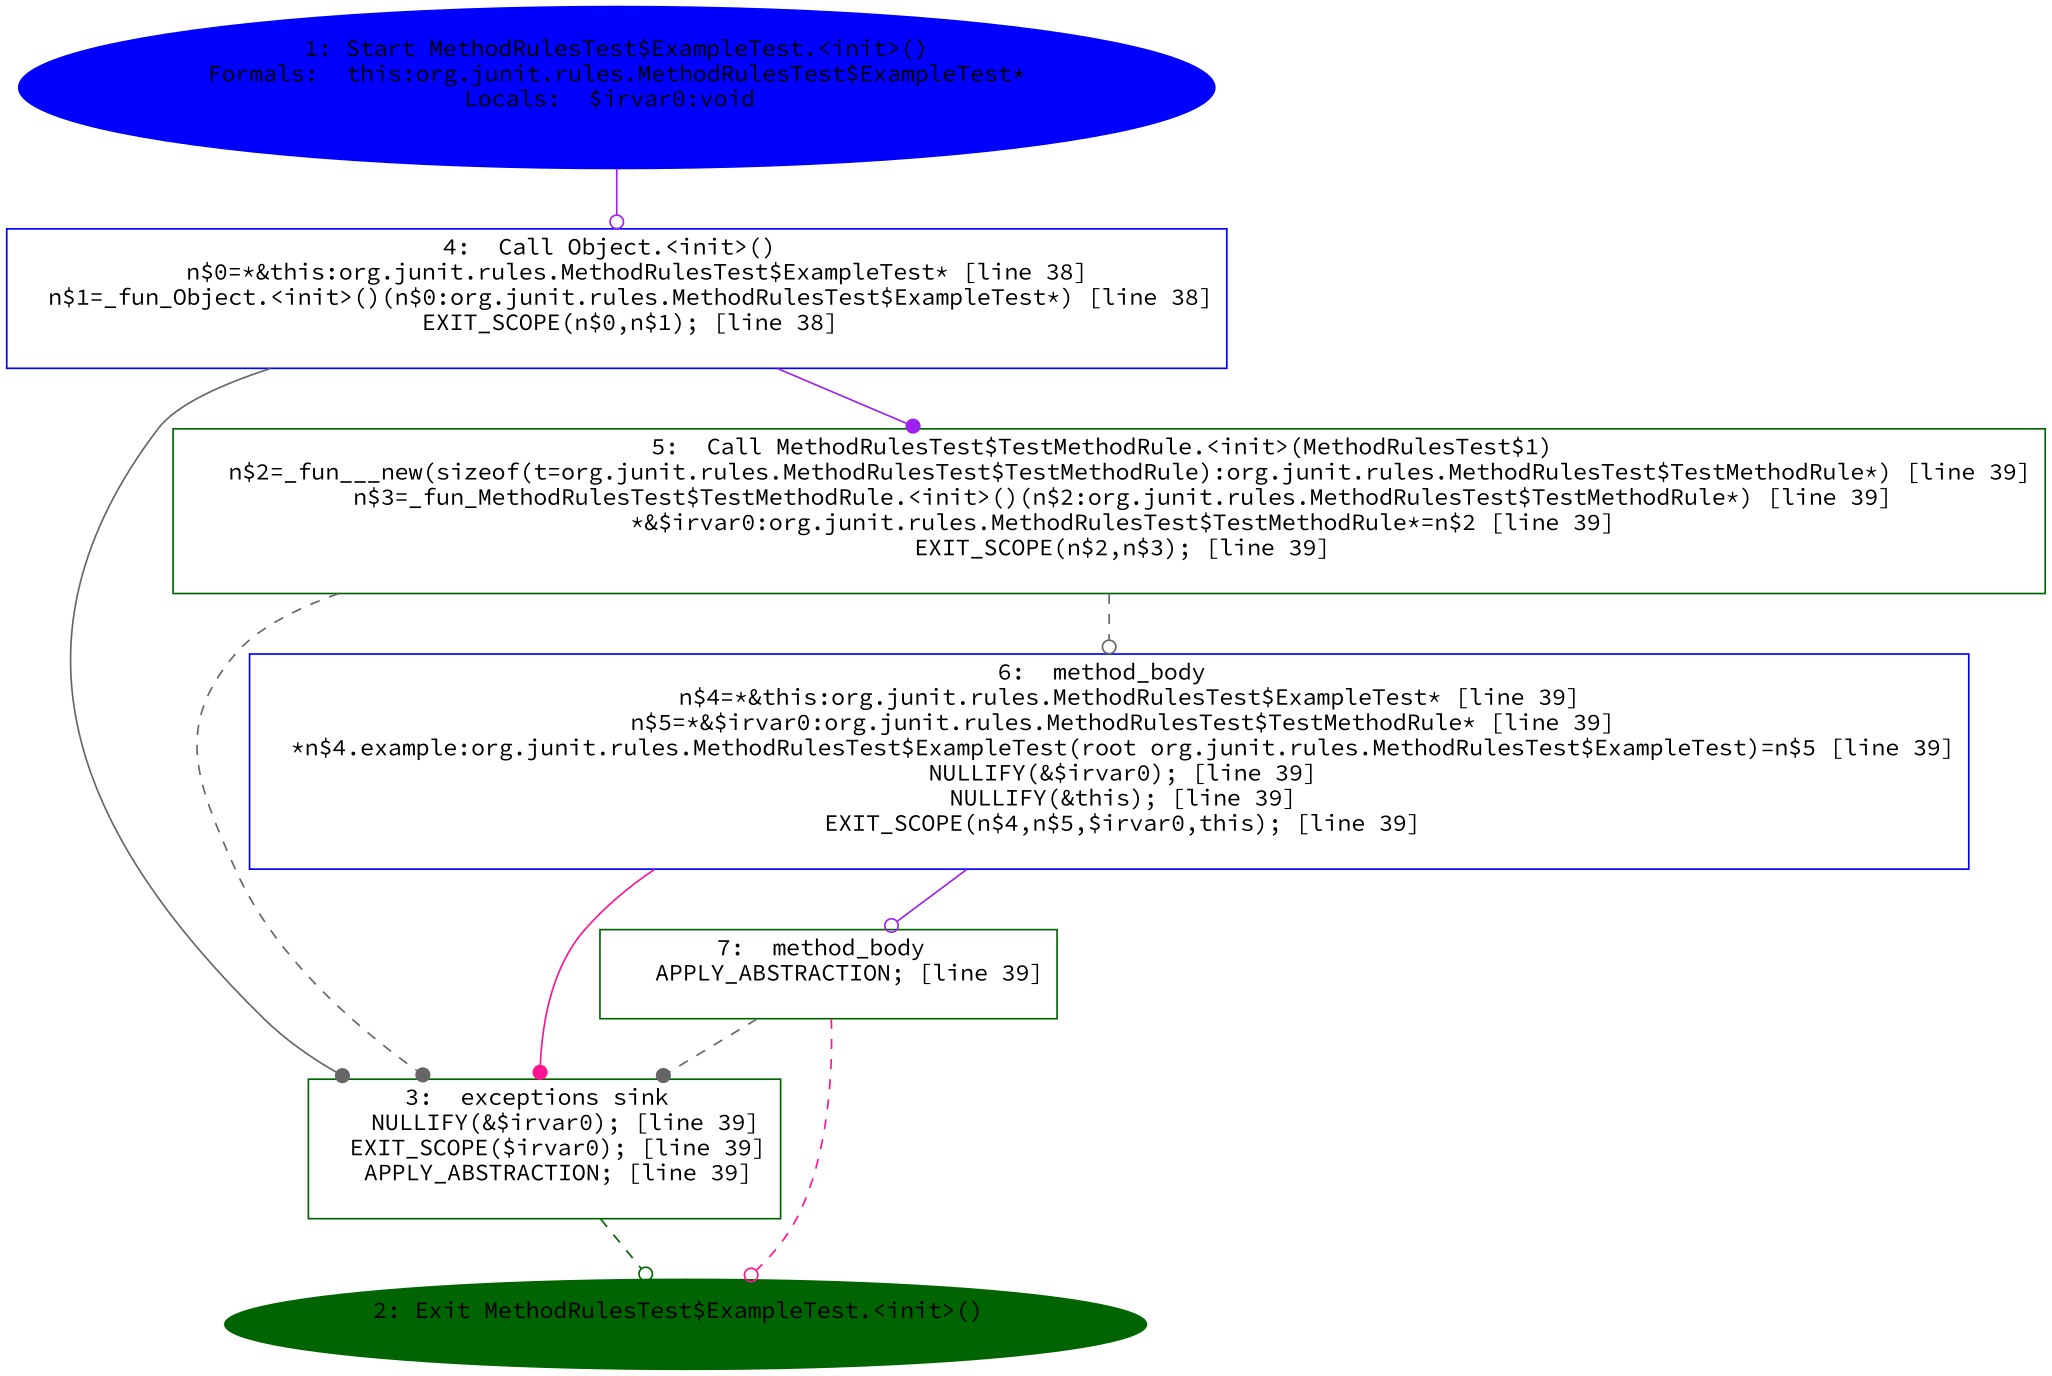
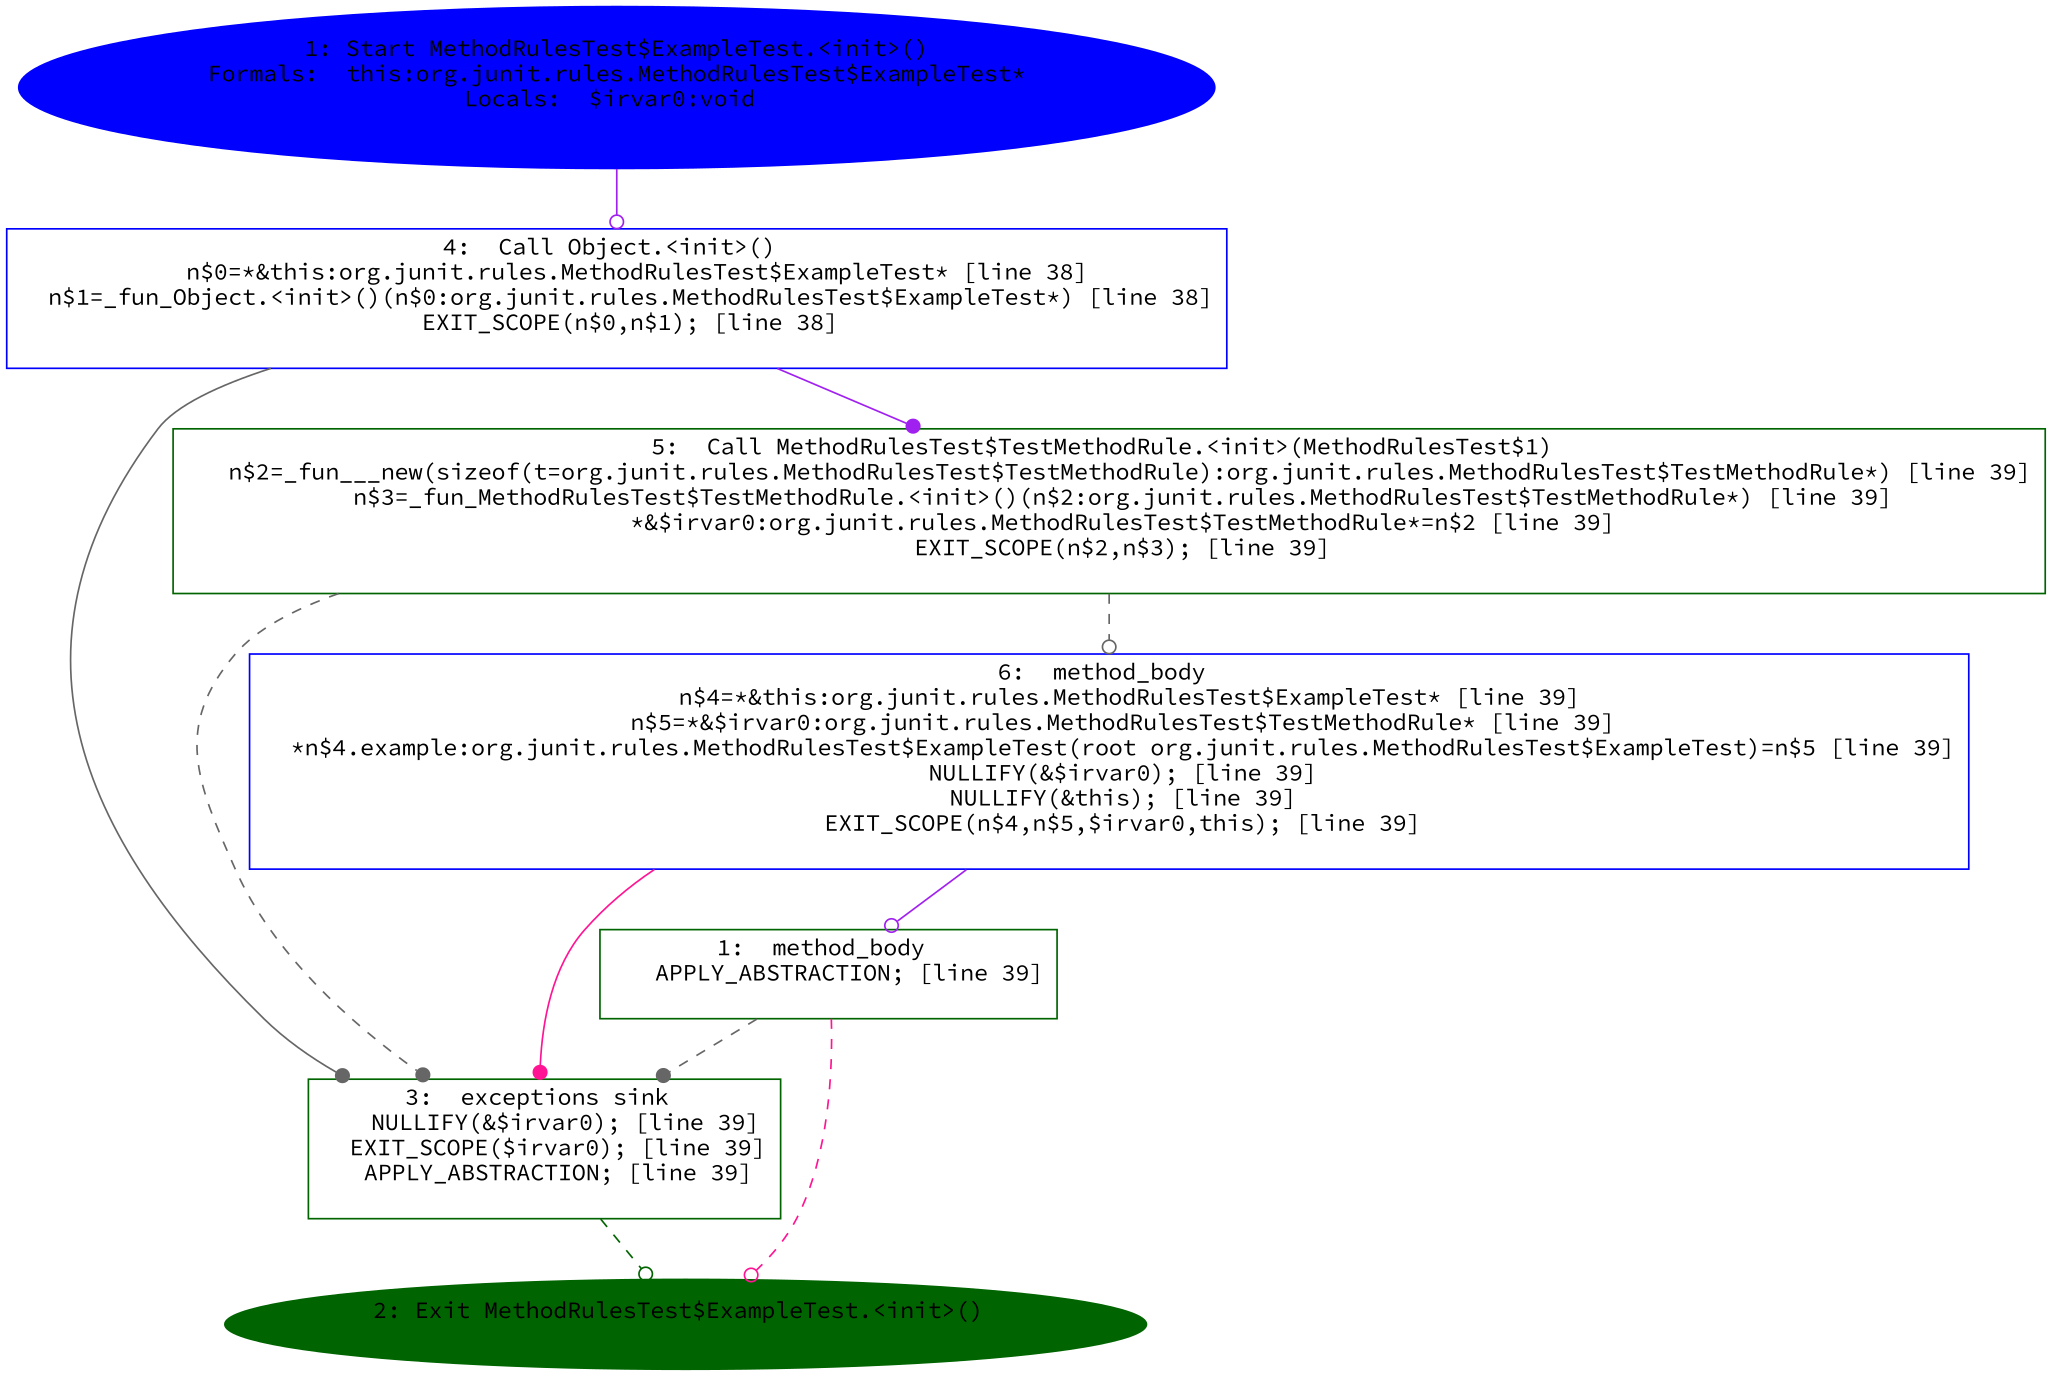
(829, 974) -> (829, 974)
